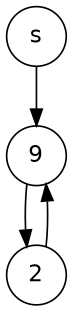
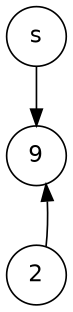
(25, 207) -> none
